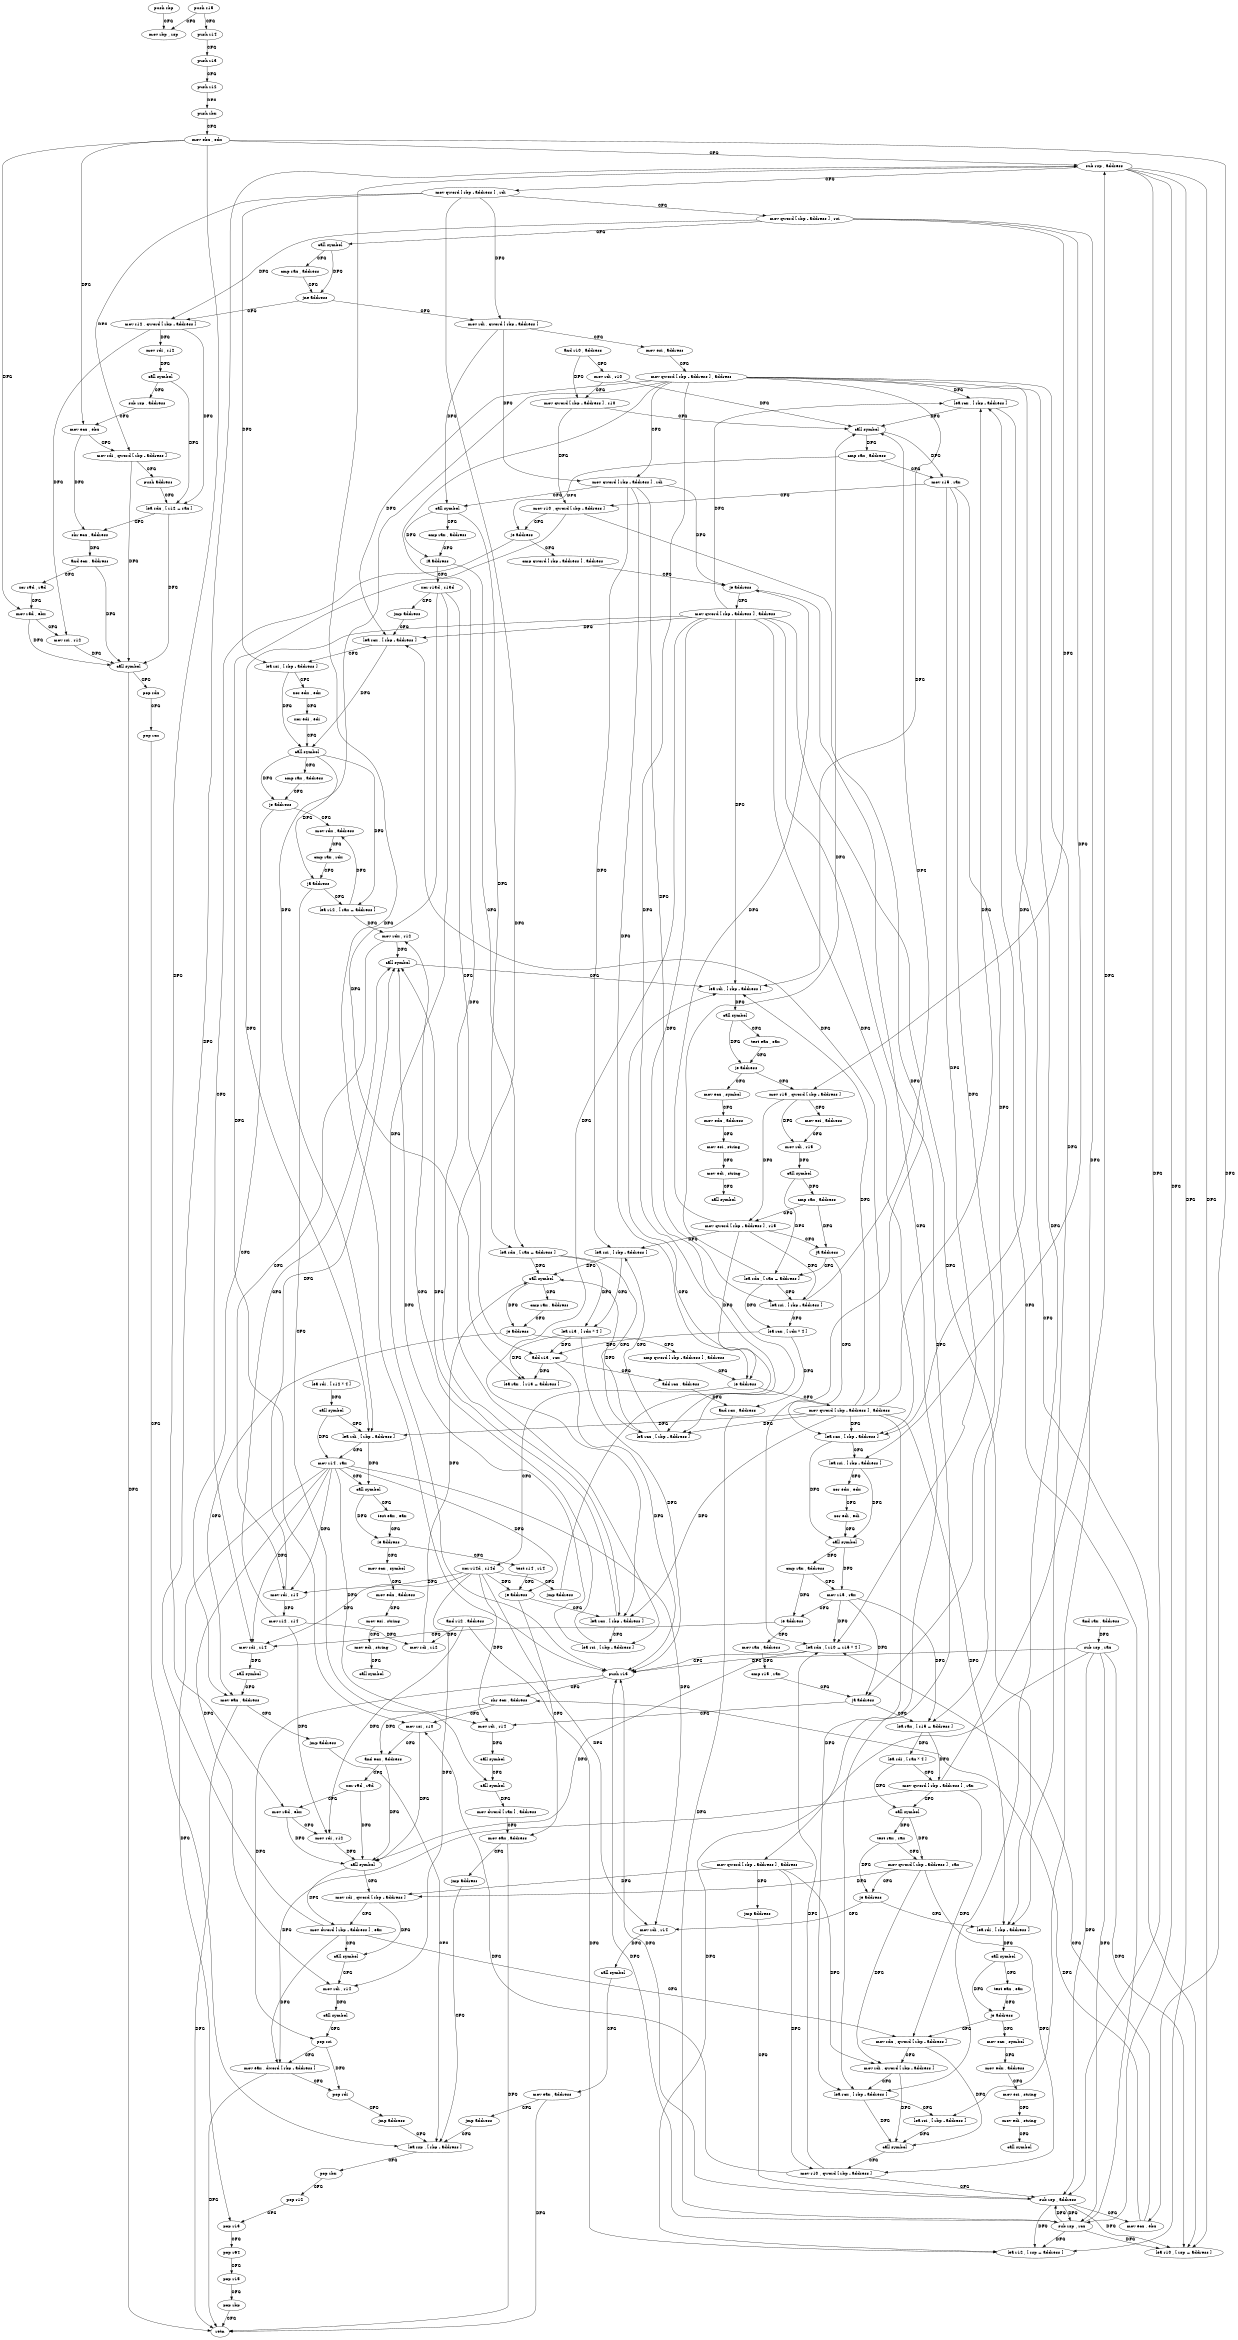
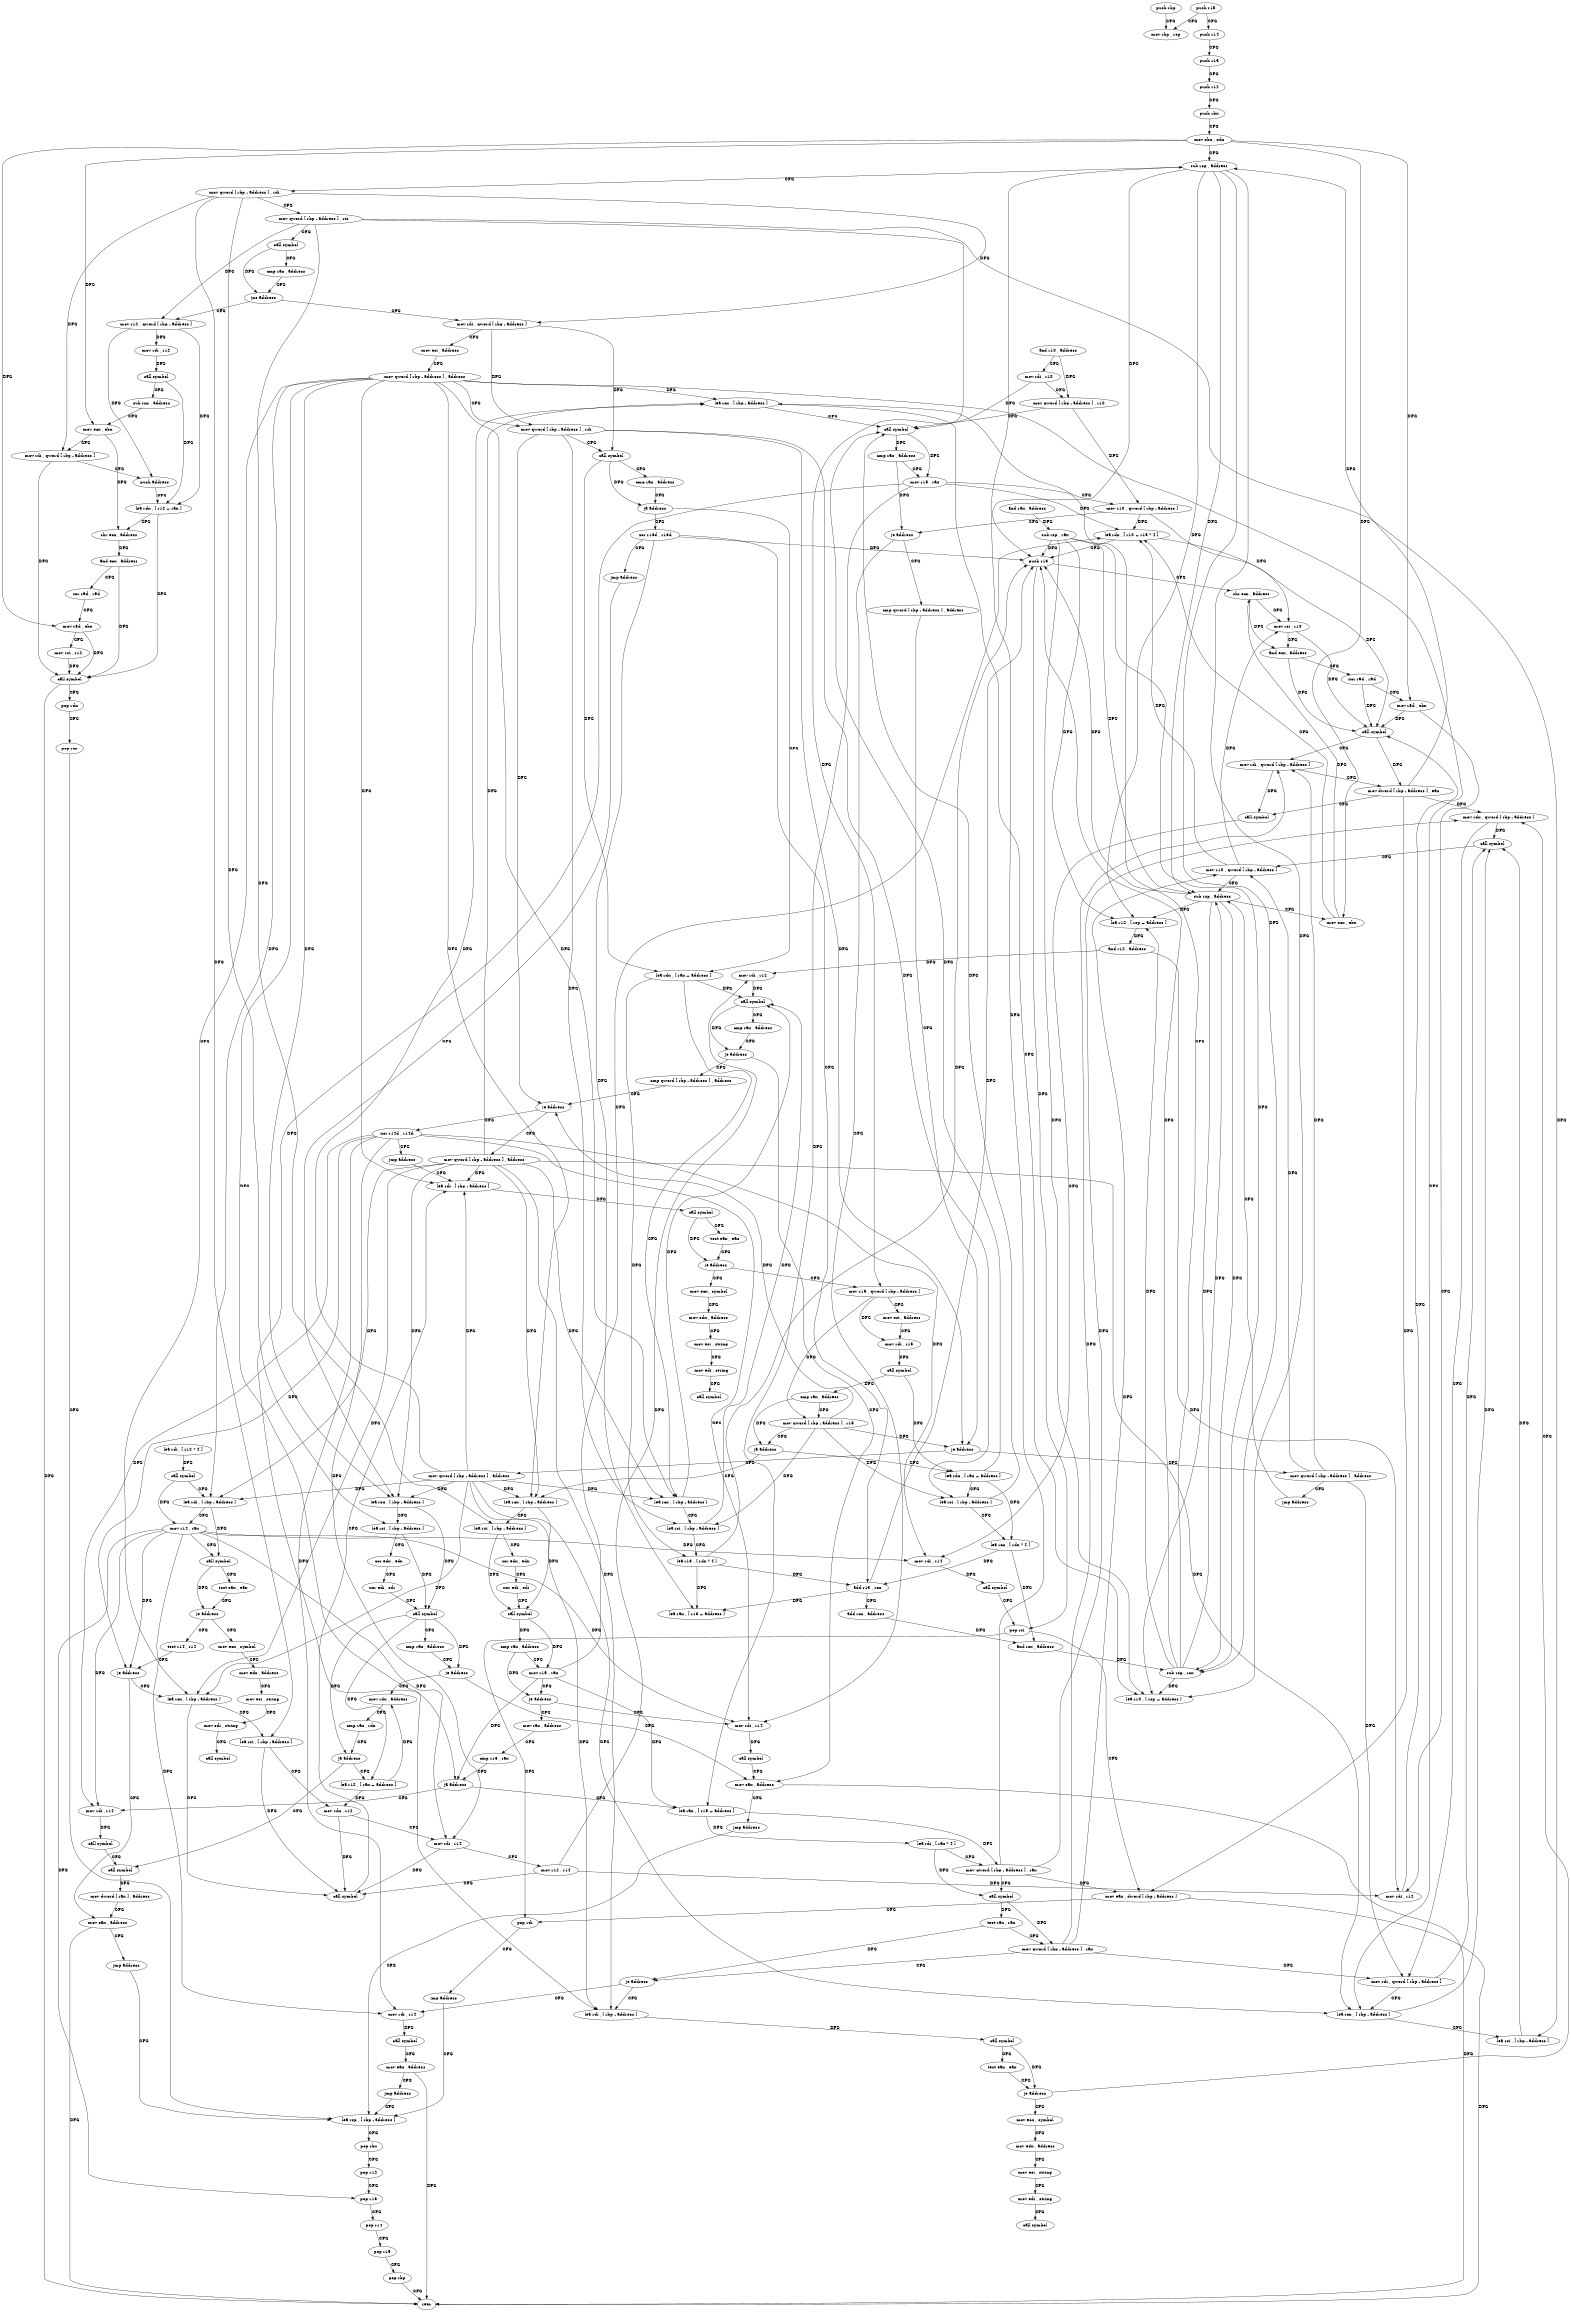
(212, 100) -> (1214, 100)
(54, 460) -> (109, 402)
(170, 495) -> (162, 495)
(673, 1989) -> (1462, 804)
(590, 2106) -> (1134, 935)
(232, 2253) -> (374, 2225)
